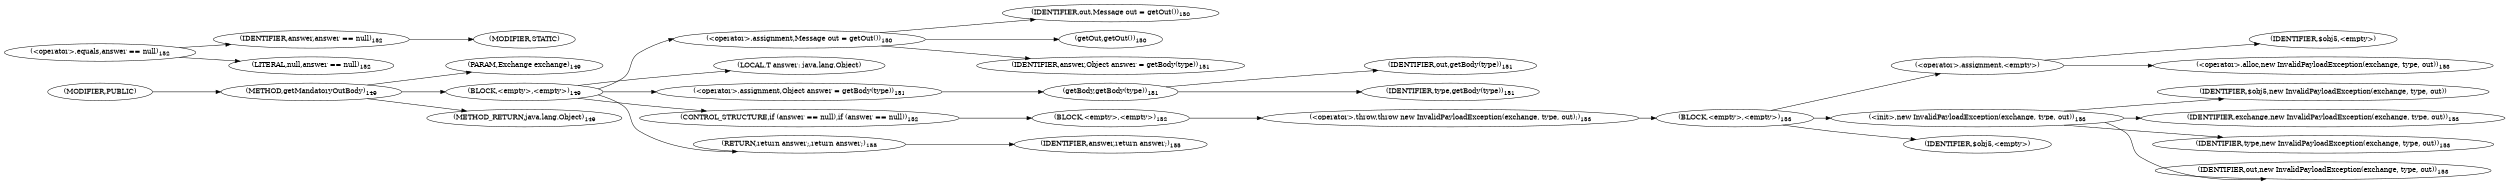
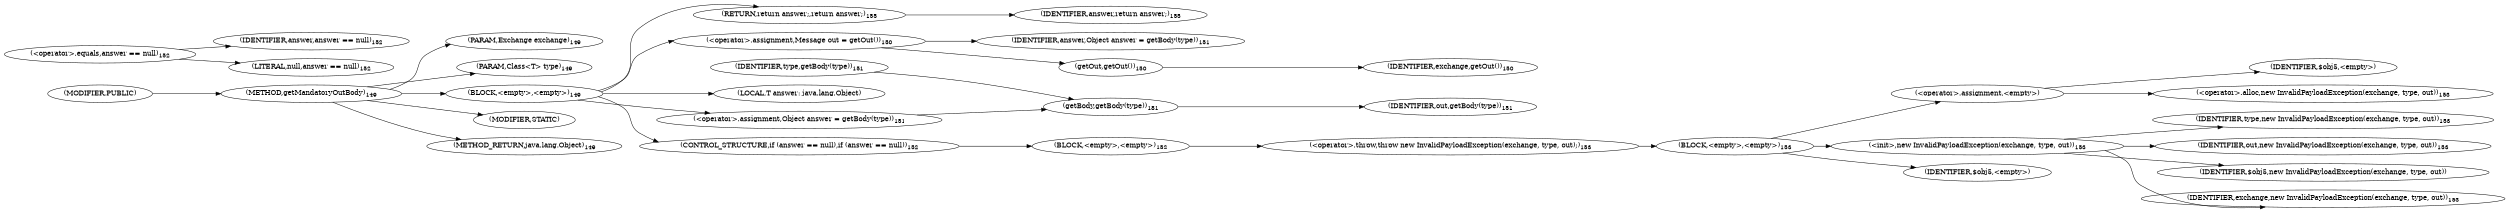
(1111, 13) -> none
(439, 39) -> (423, 107)
none -> (524, 67)
none -> (1450, 67)
(1267, 92) -> (972, 82)
